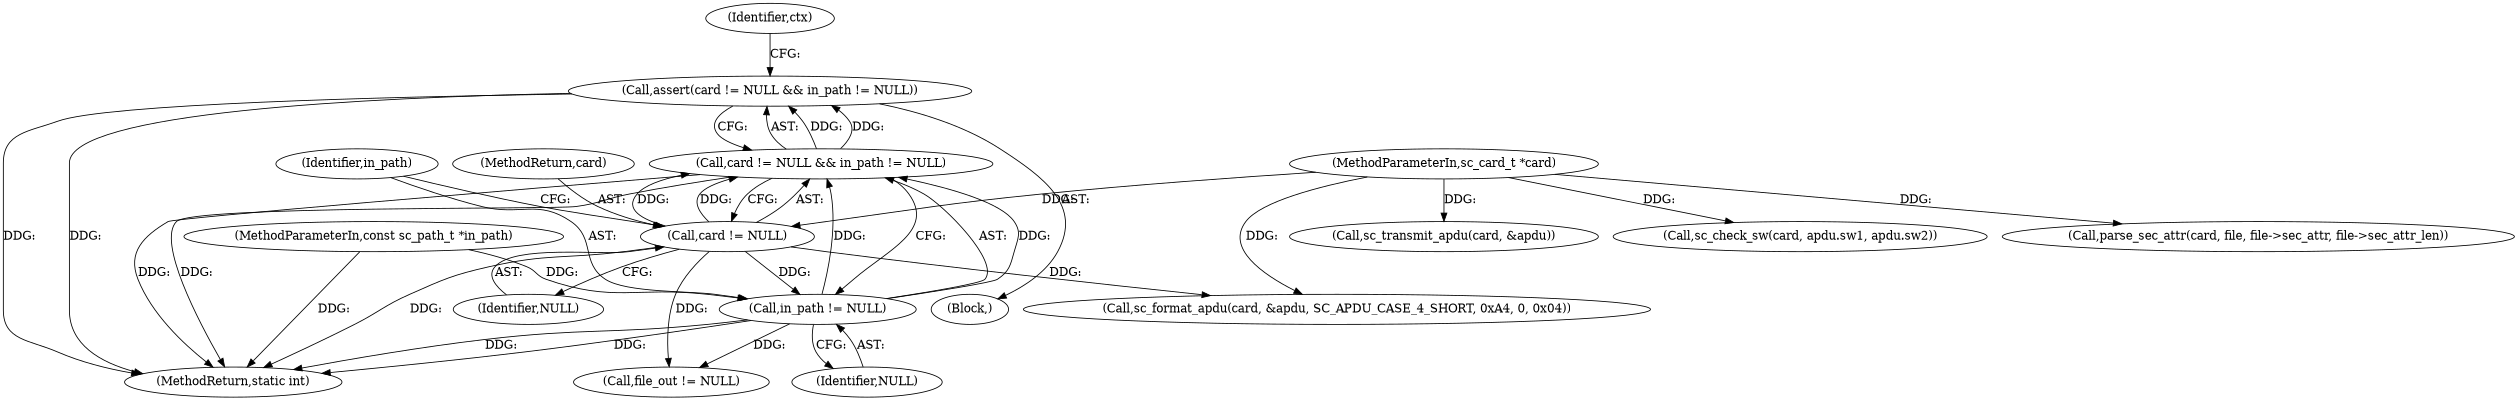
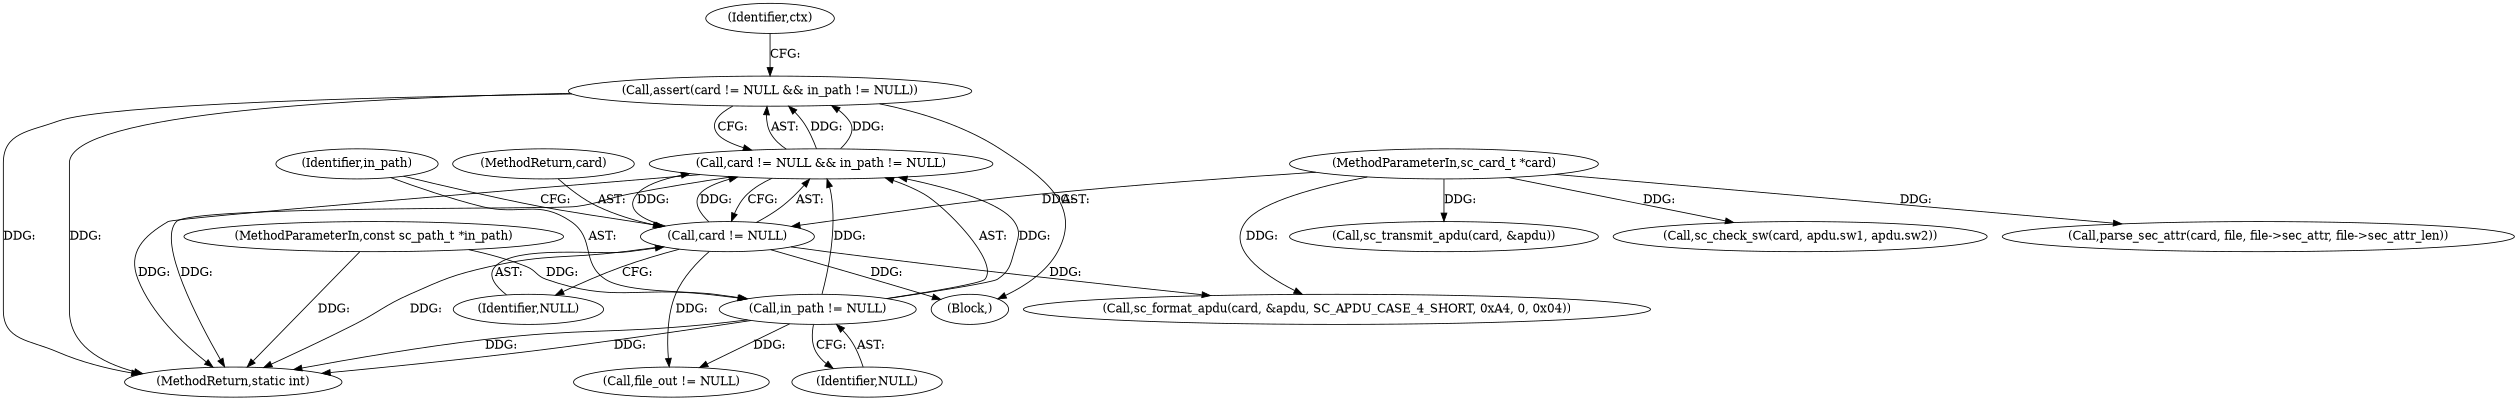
(903, 241) -> none
(769, 270) -> (852, 273)
